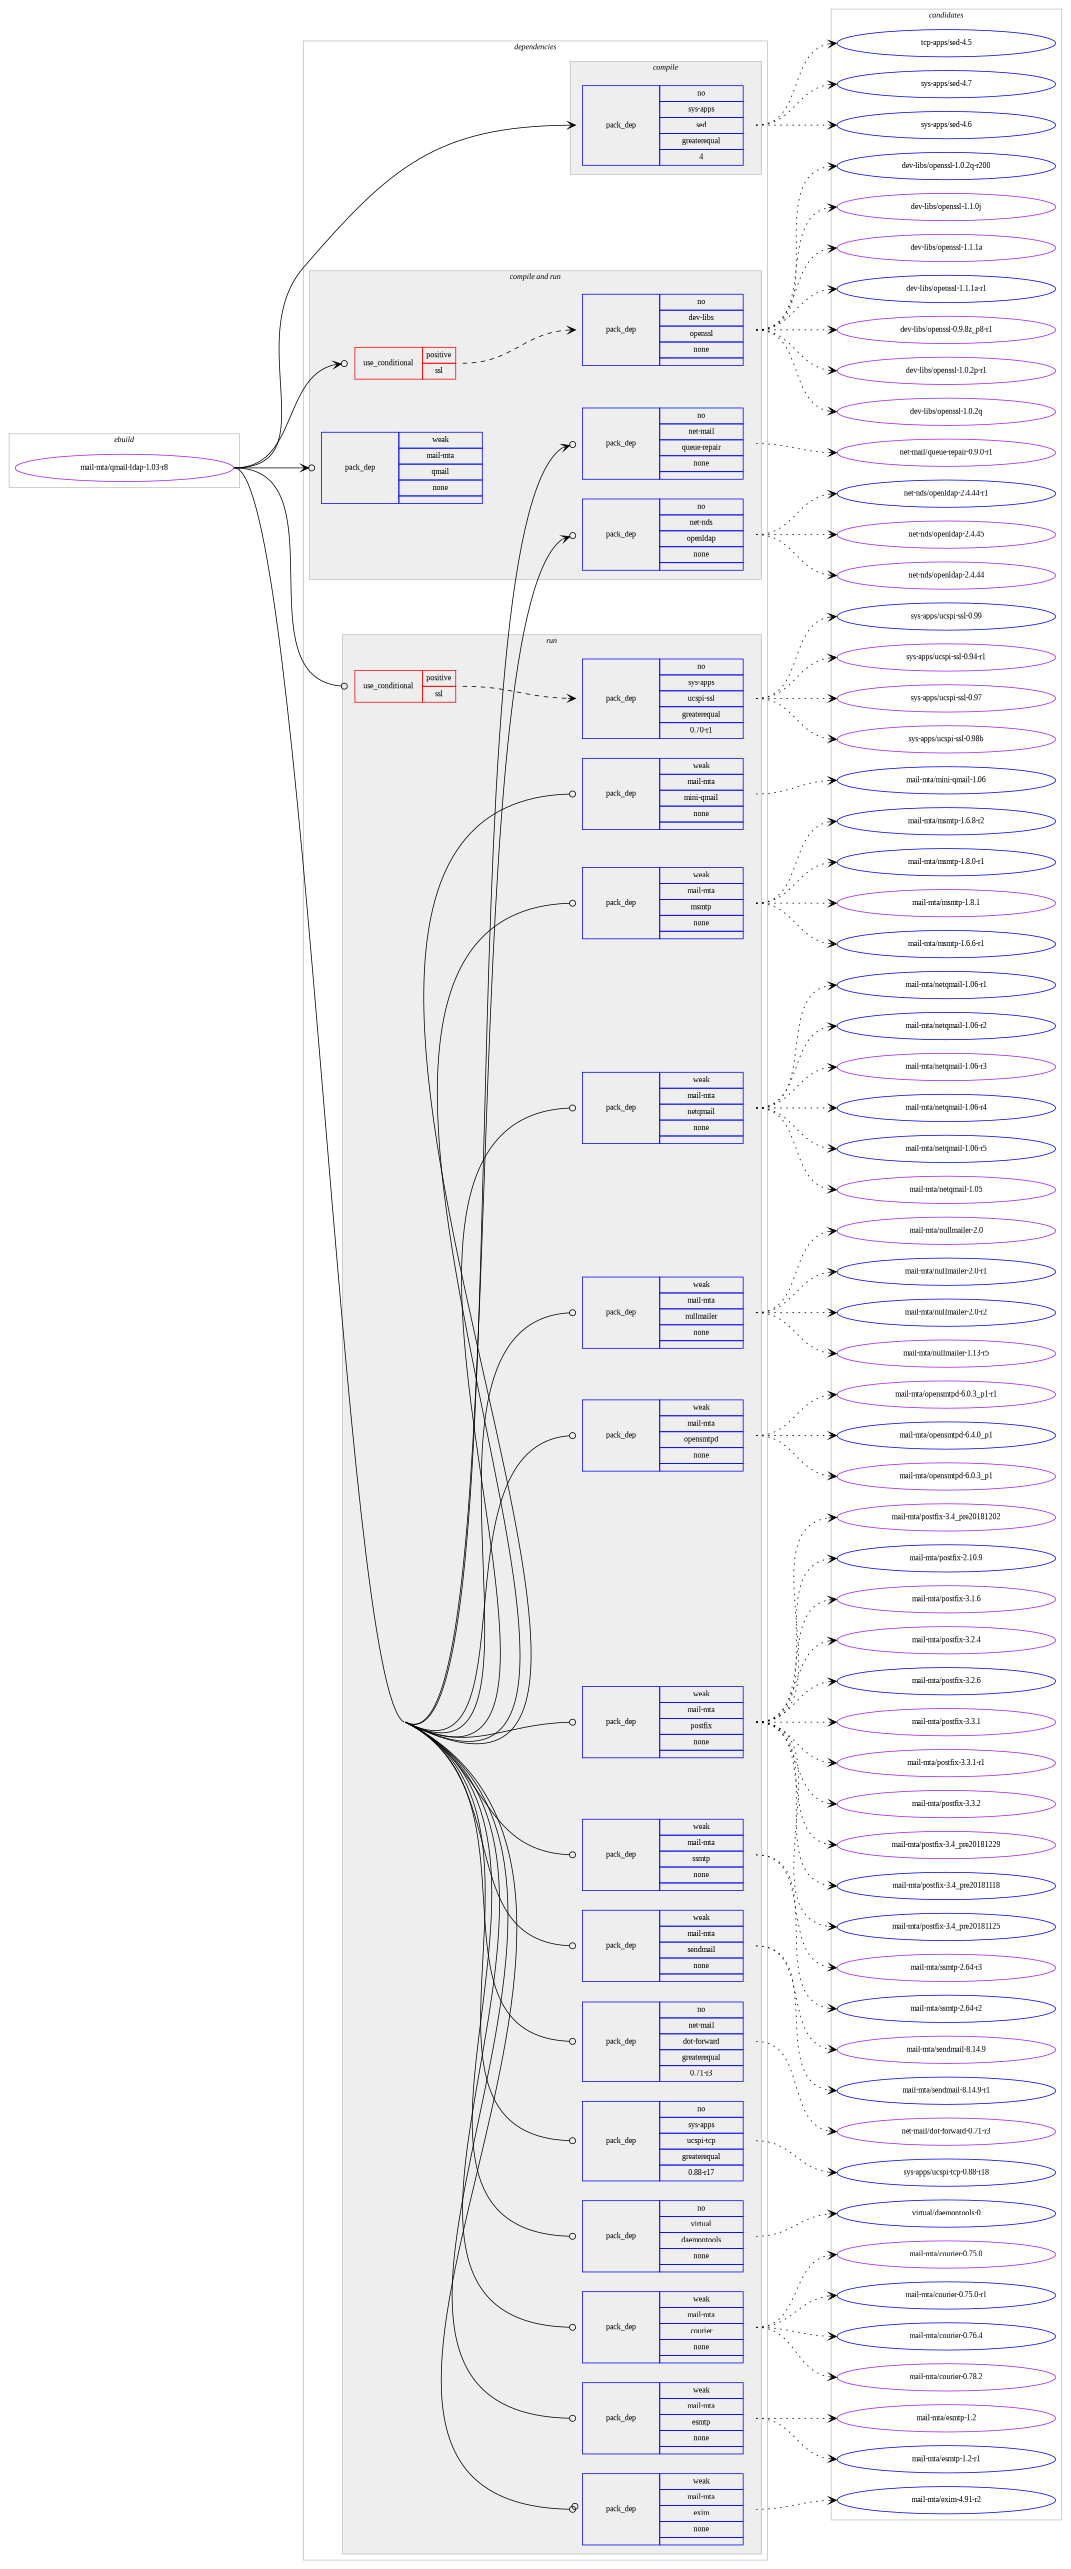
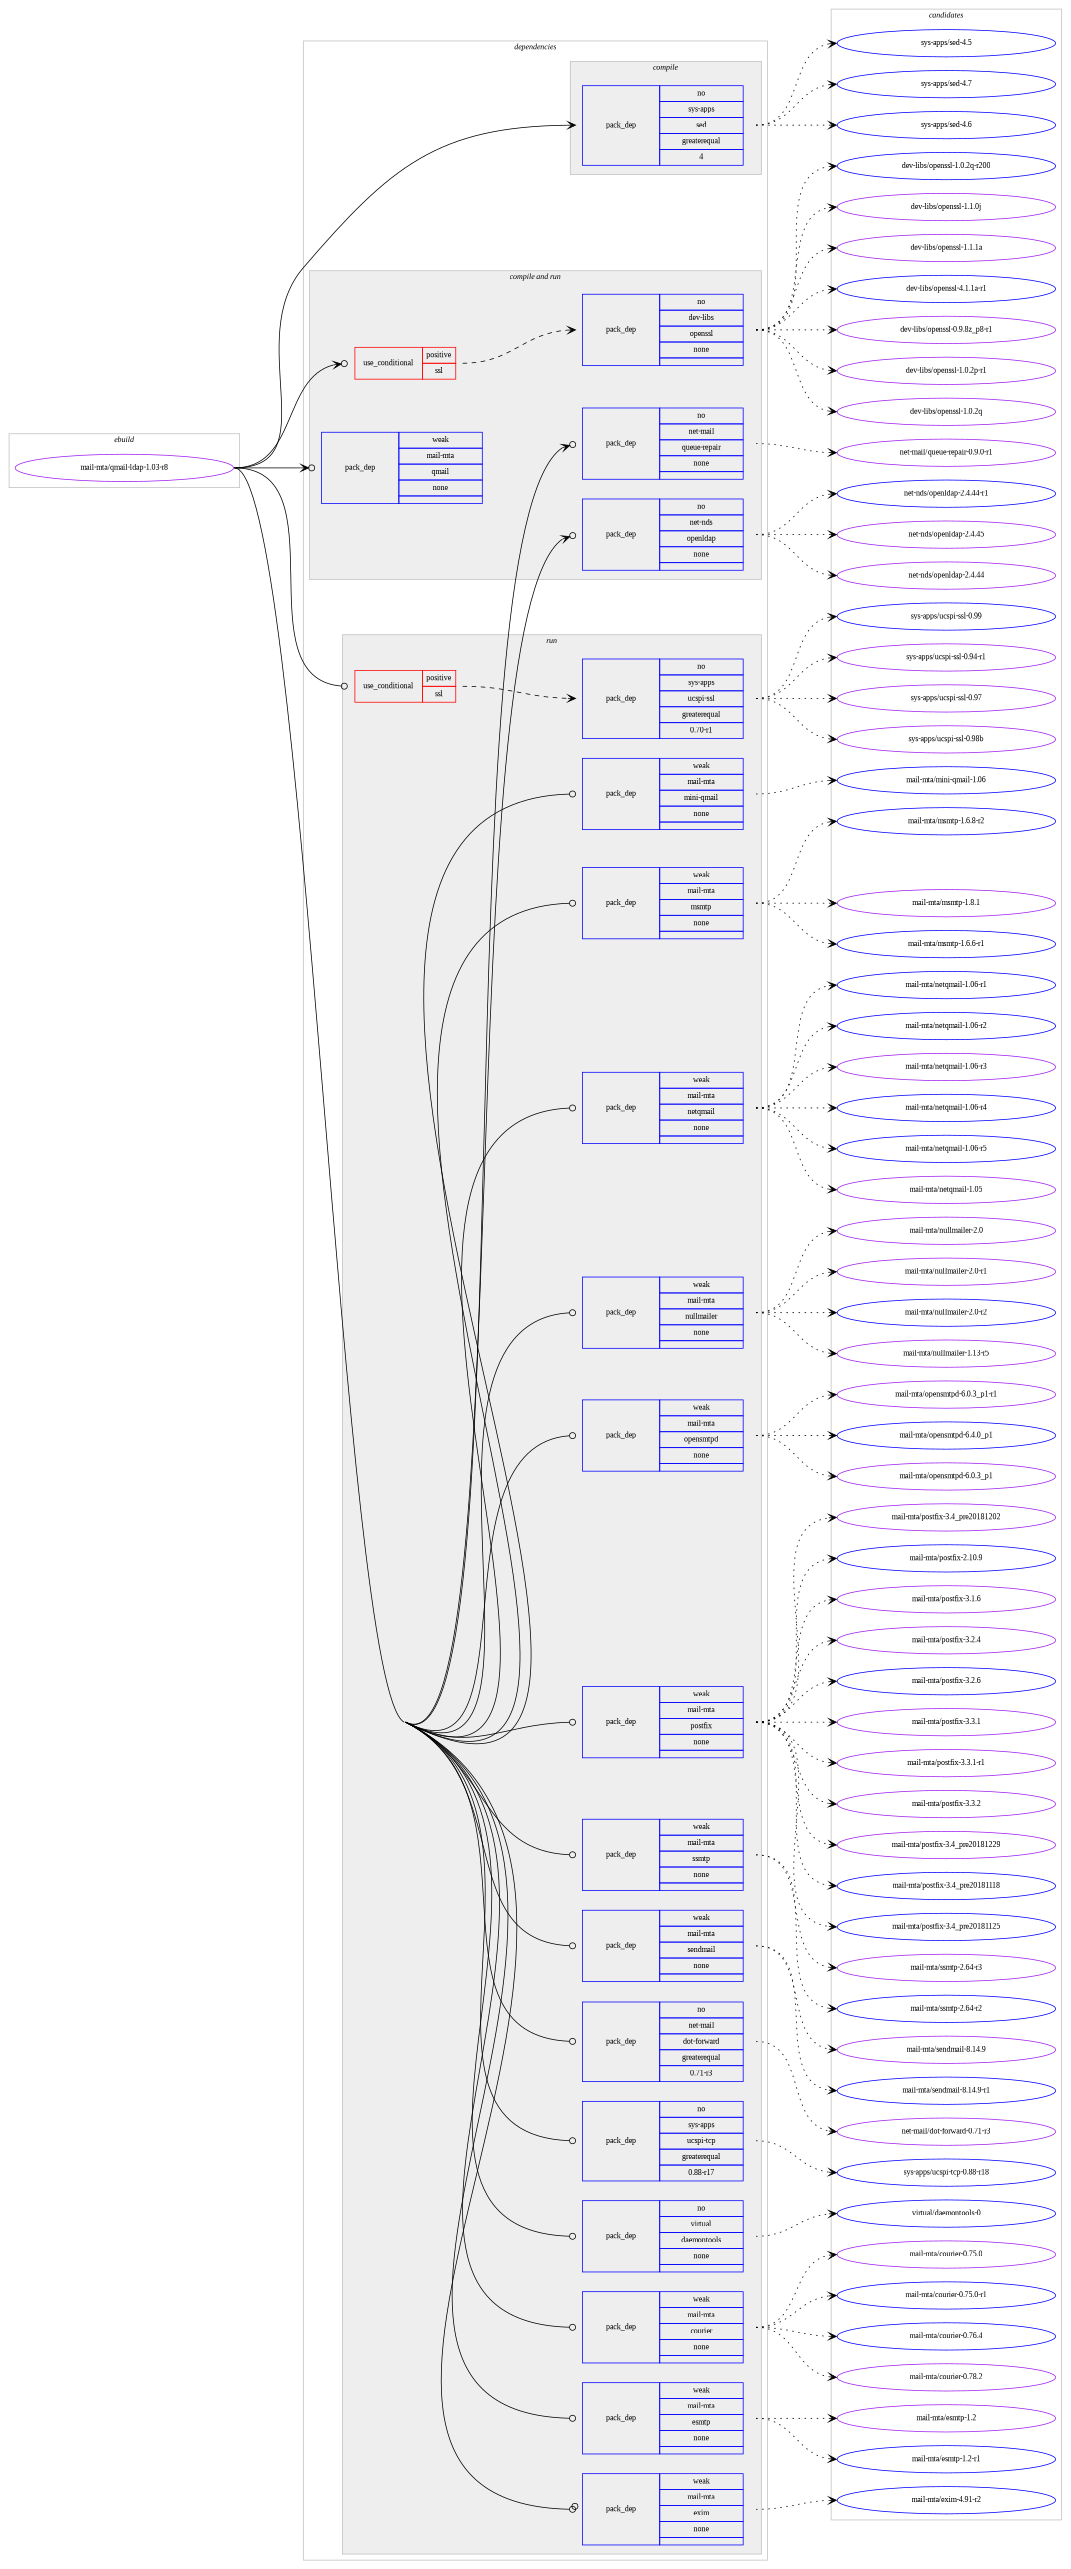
(946, 43) -> (946, 43)
(946, 289) -> (946, 289)
(946, 862) -> none
(946, 1272) -> (946, 1272)
